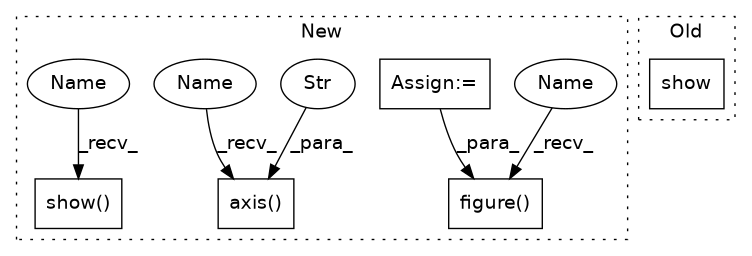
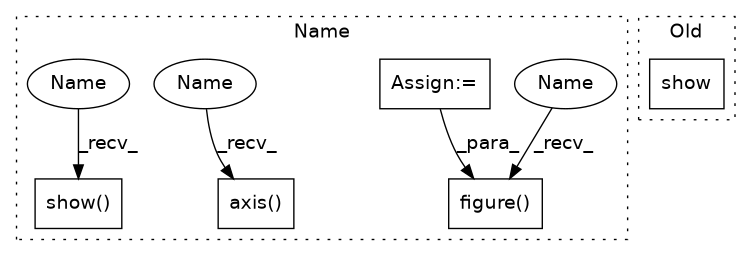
(322, 32) -> (322, 32)
(318, 84) -> none
